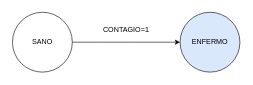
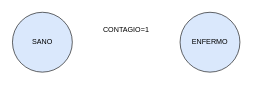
(42, 42) -> (42, 42)
(174, 42) -> none
